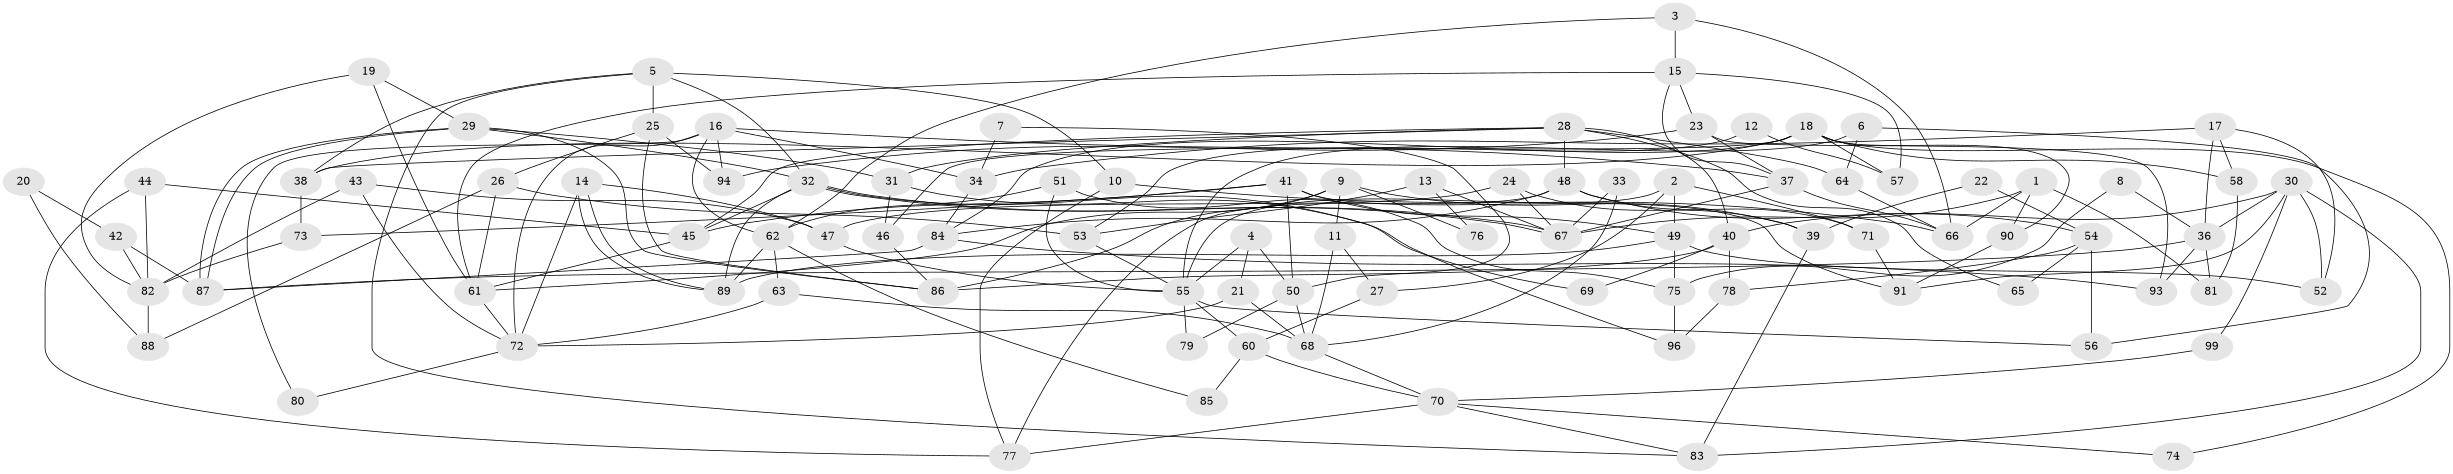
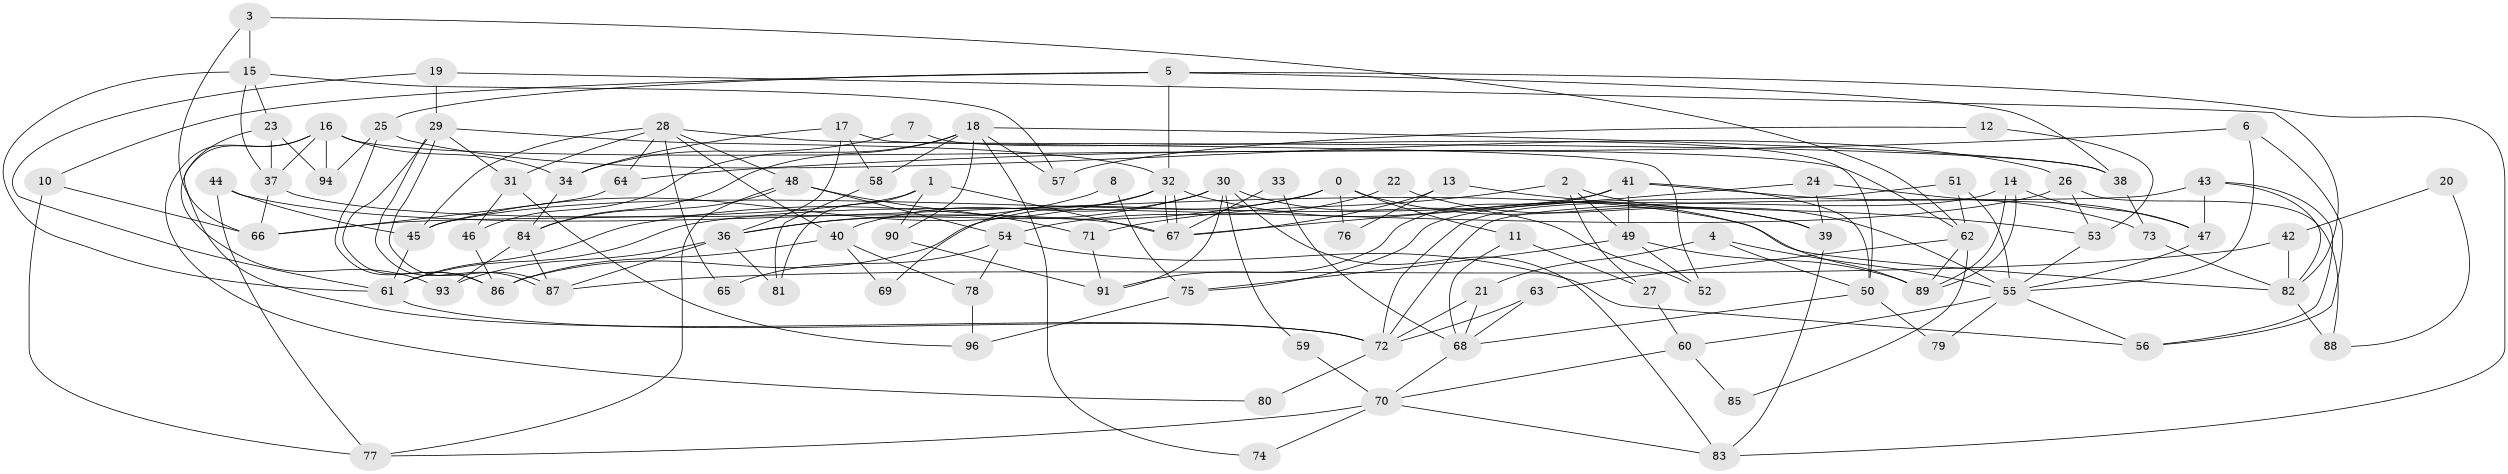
(1341, 182) -> (1339, 182)
none -> (2324, 287)
(2212, 347) -> (1303, 347)
